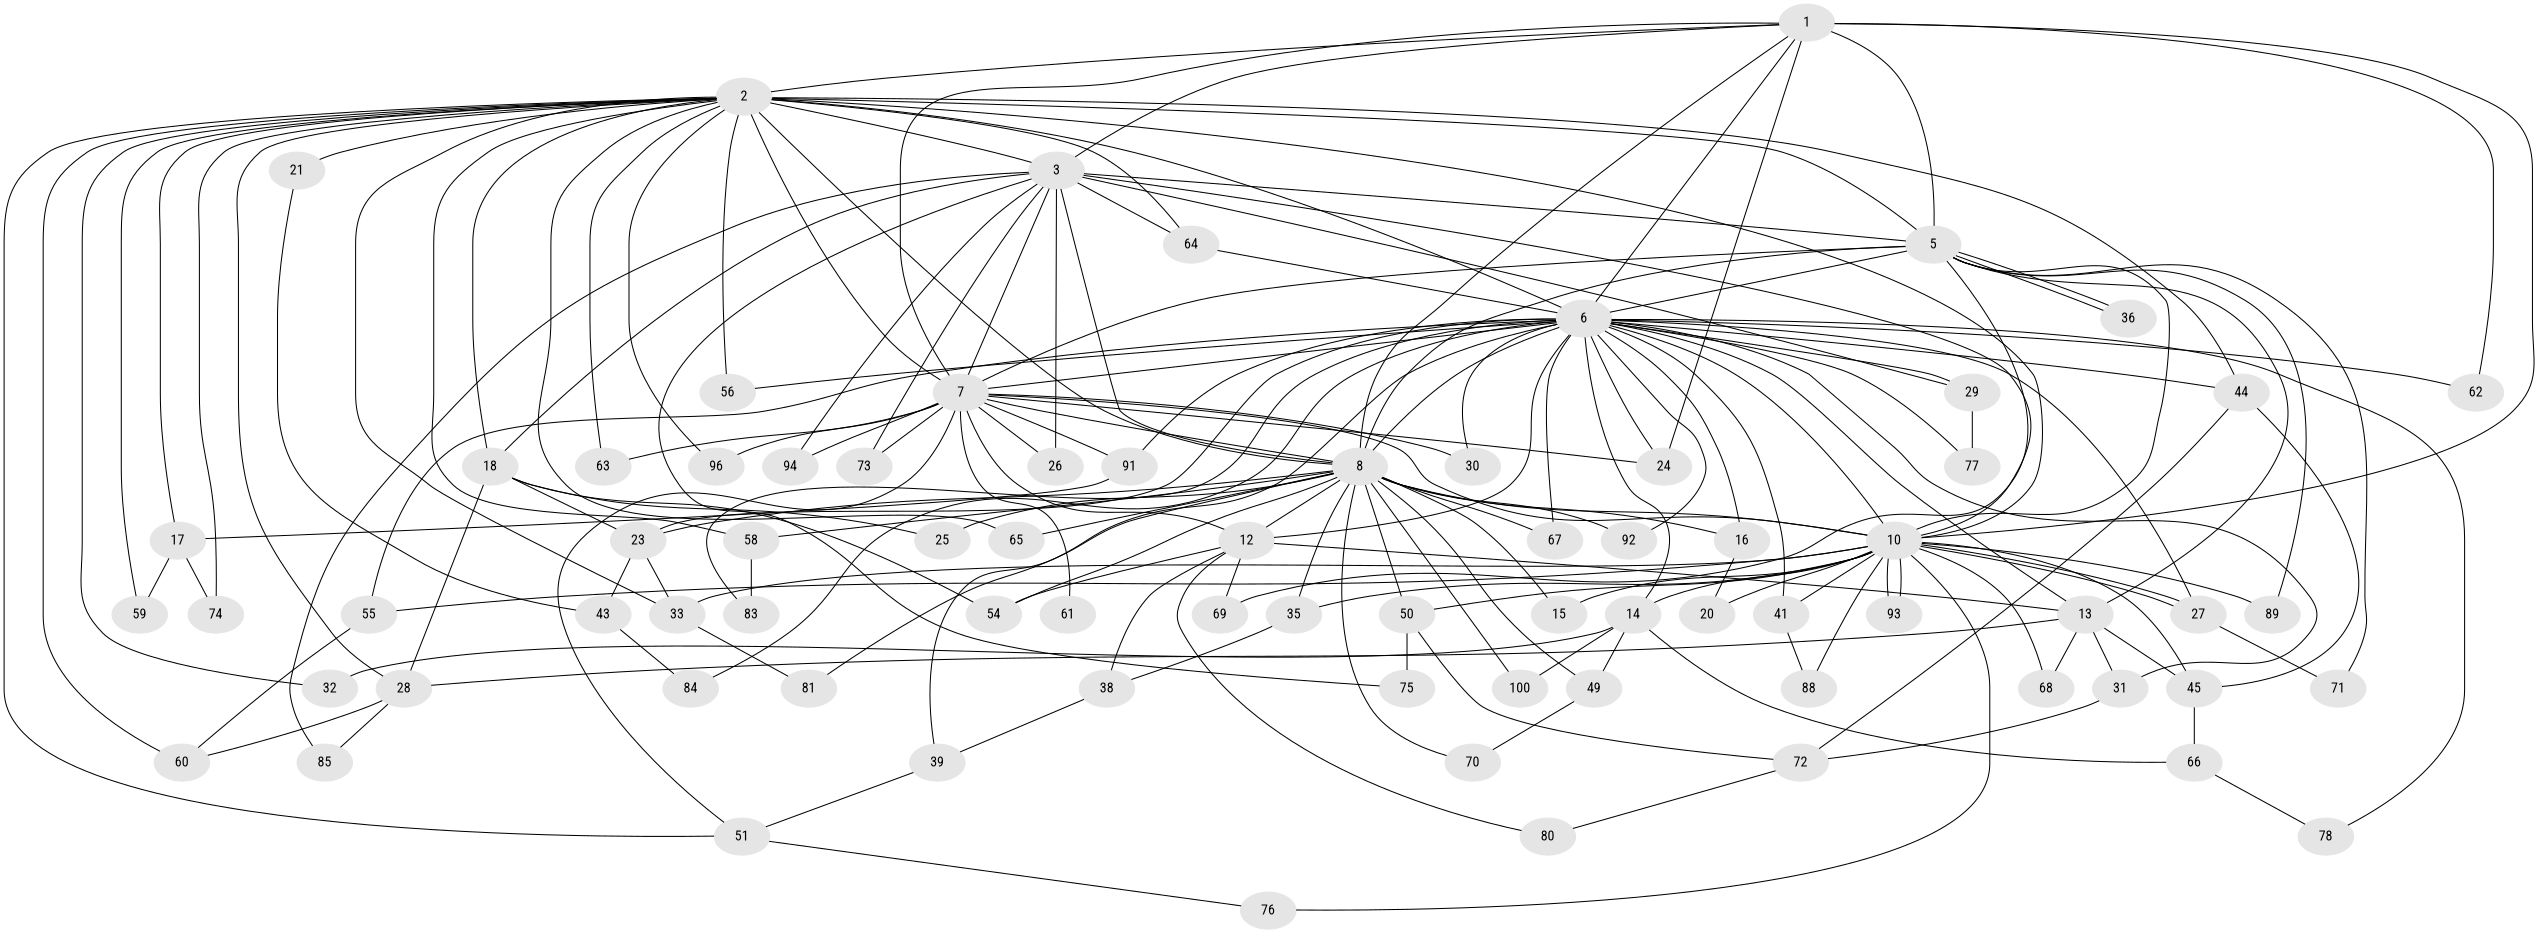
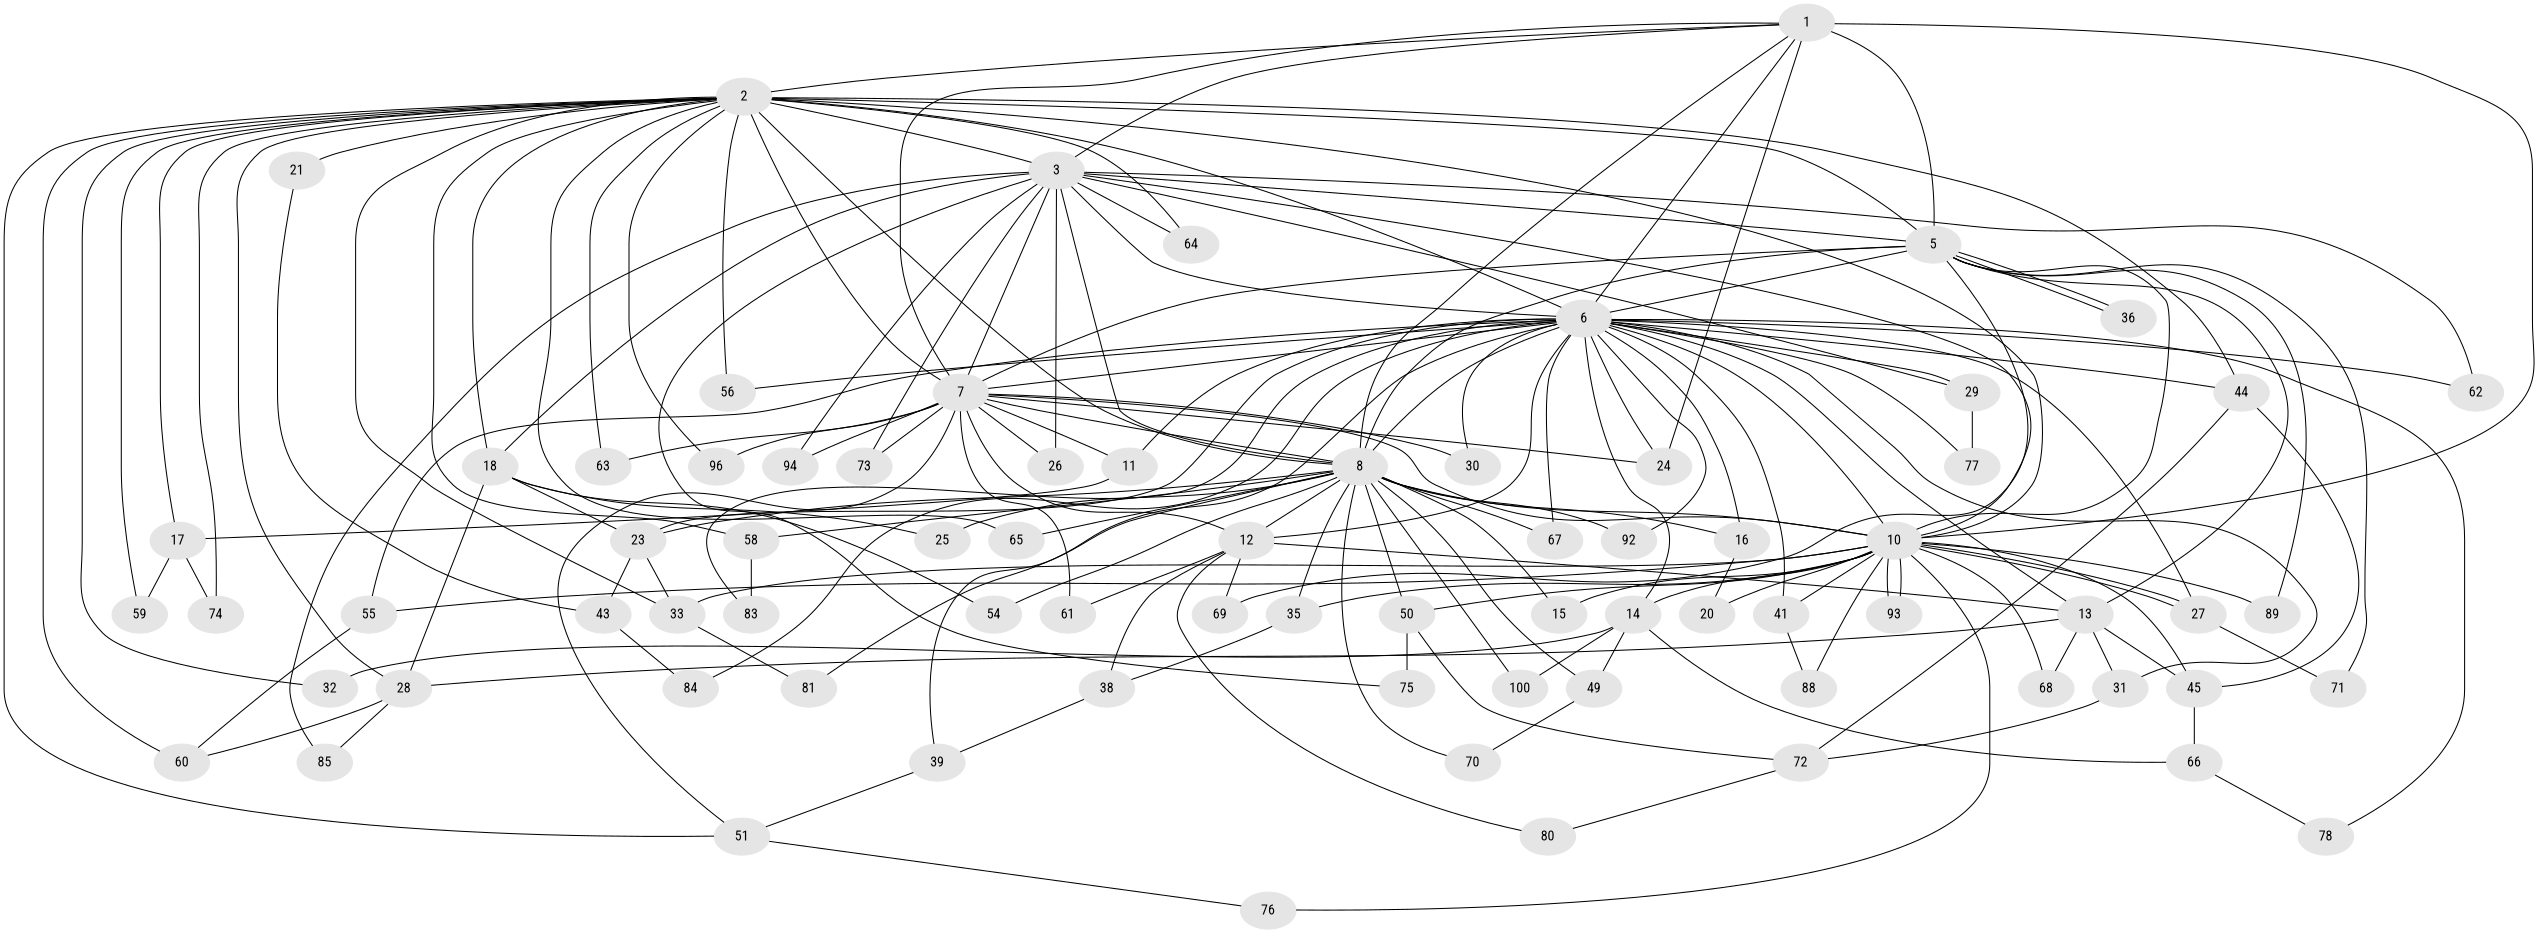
(2286, 58) -> (1809, 211)
(1396, 283) -> (1297, 294)
(1130, 467) -> (1130, 467)
(1117, 572) -> (1157, 578)
